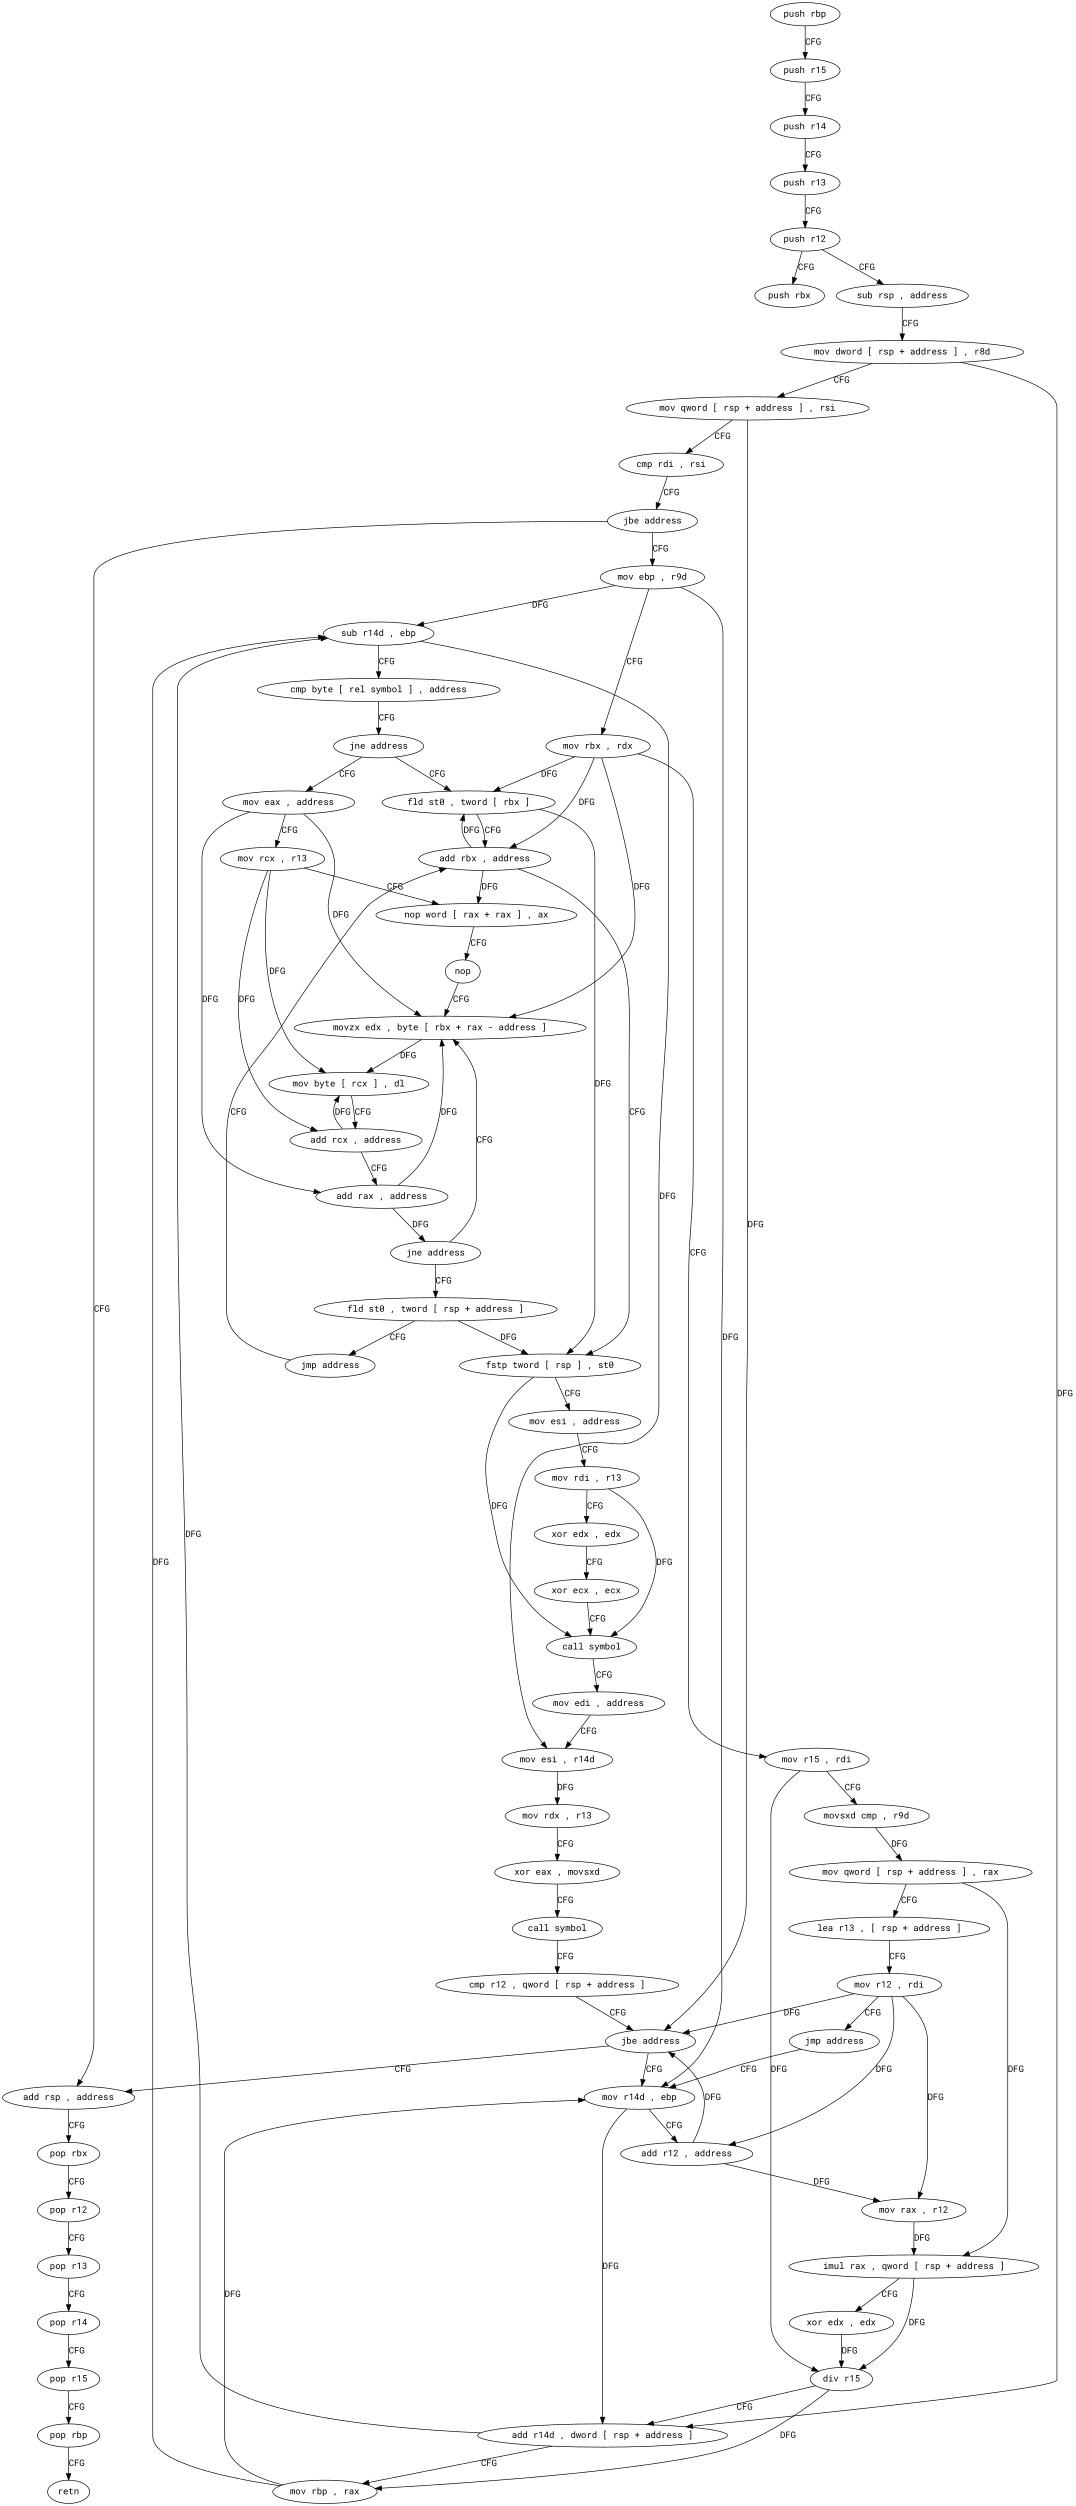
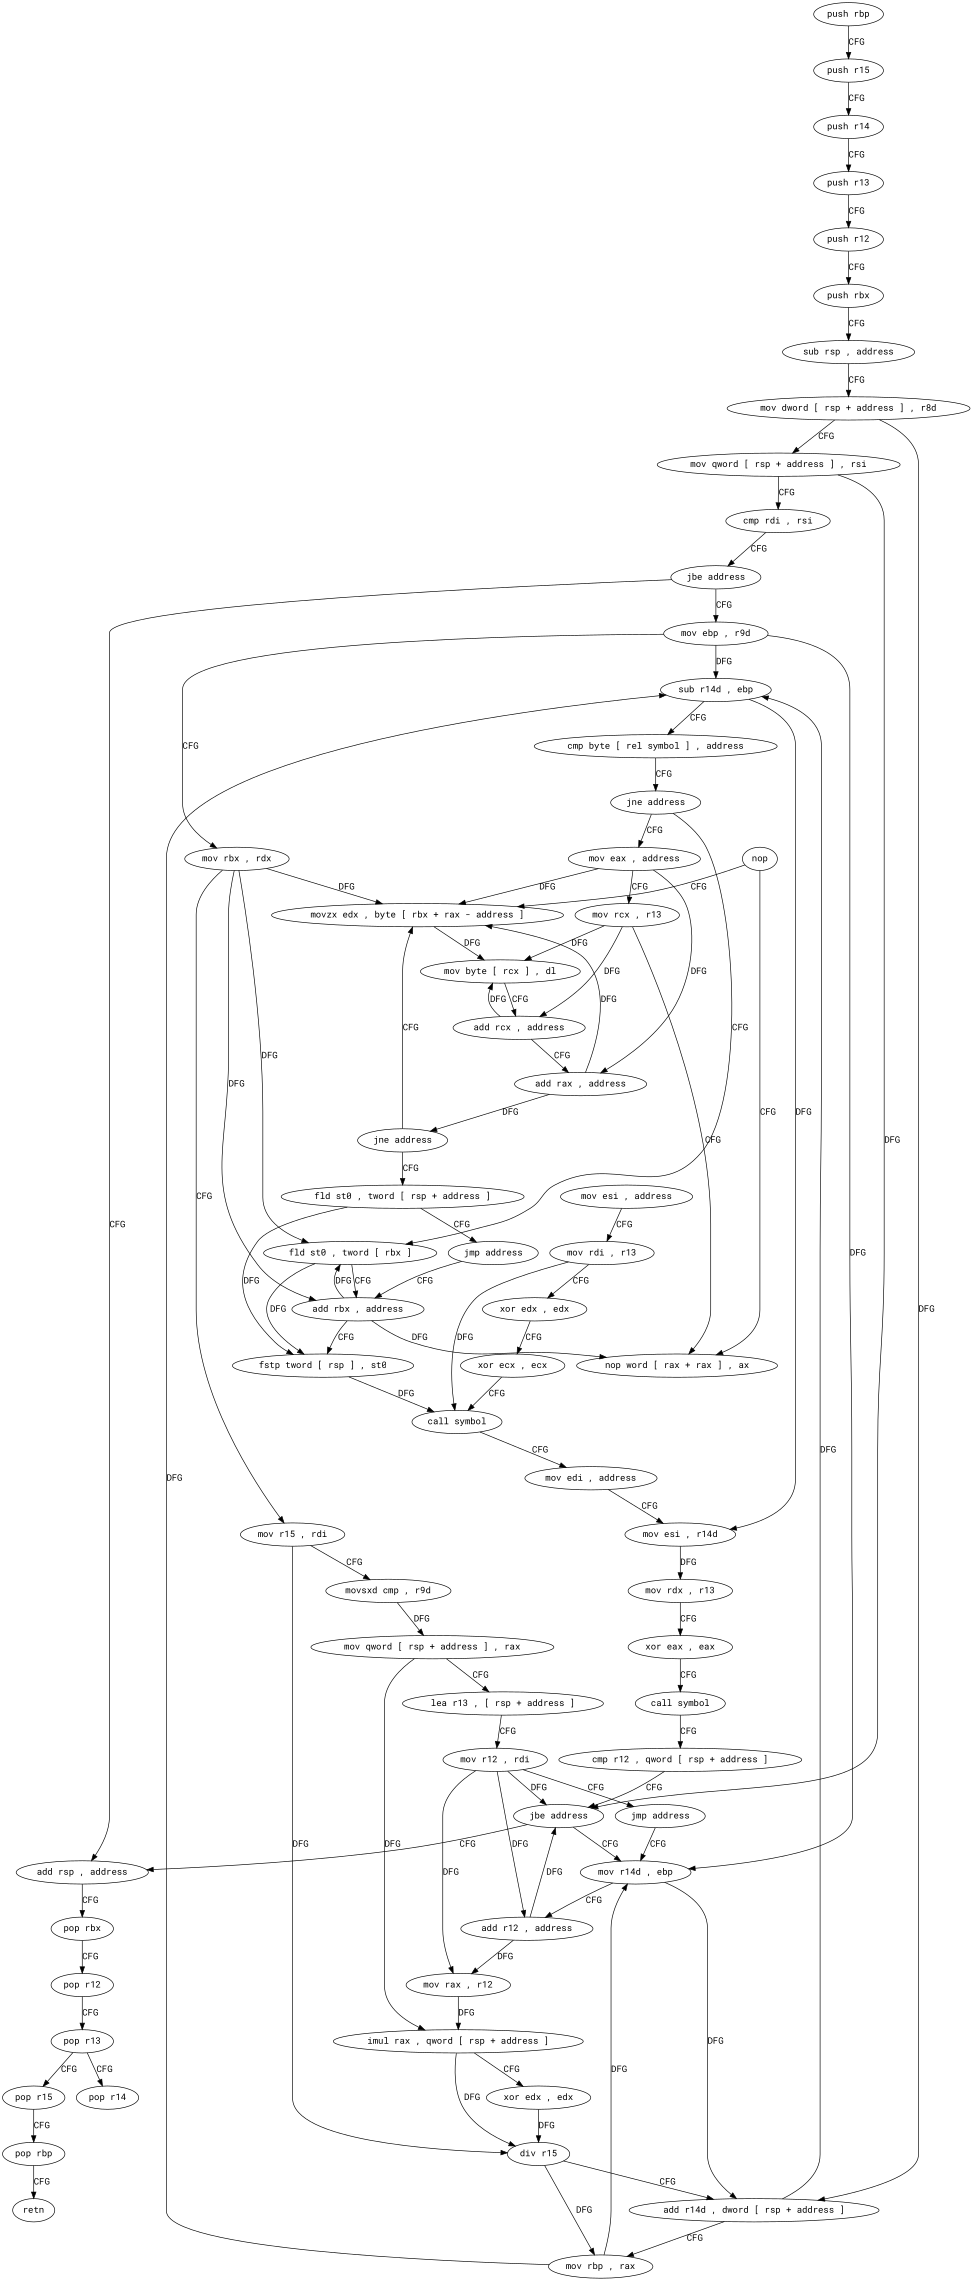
(850, 266) -> (849, 321)
(470, 940) -> (760, 1120)
(561, 1391) -> none
(557, 1872) -> (680, 1647)
(69, 2348) -> (60, 2067)
